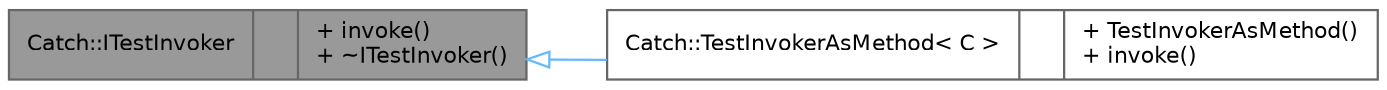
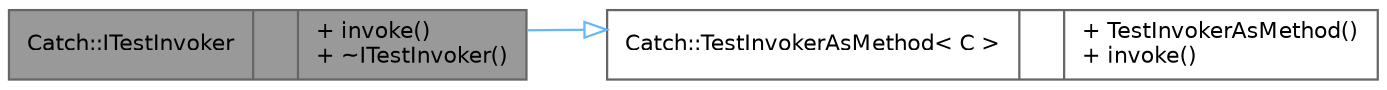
(578, 60) -> (556, 30)
